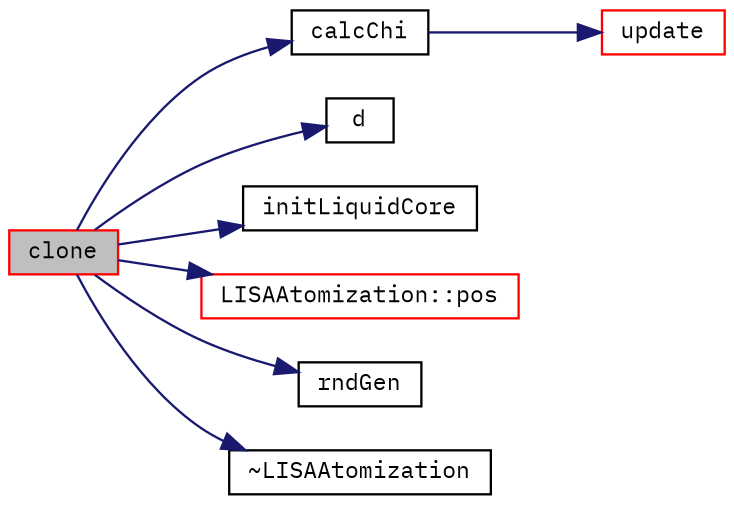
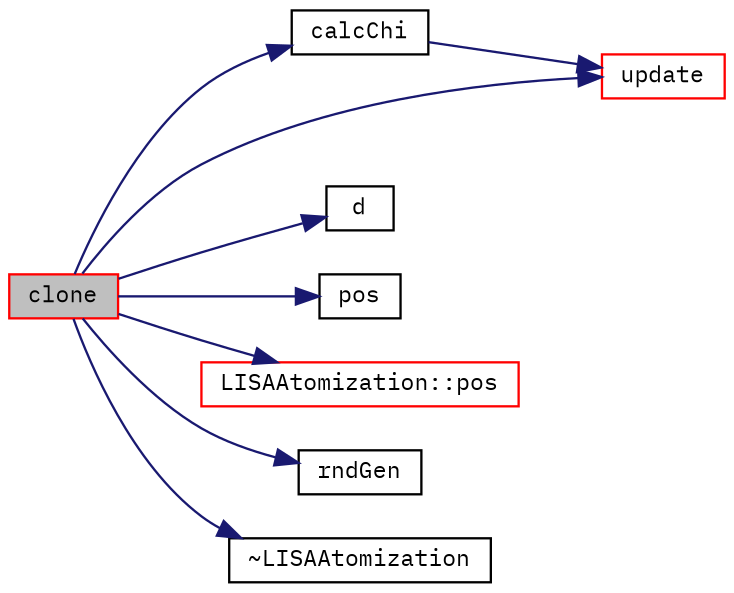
none -> (306, 123)
(360, 208) -> (360, 296)
